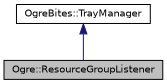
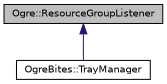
(83, 47) -> (83, 47)
